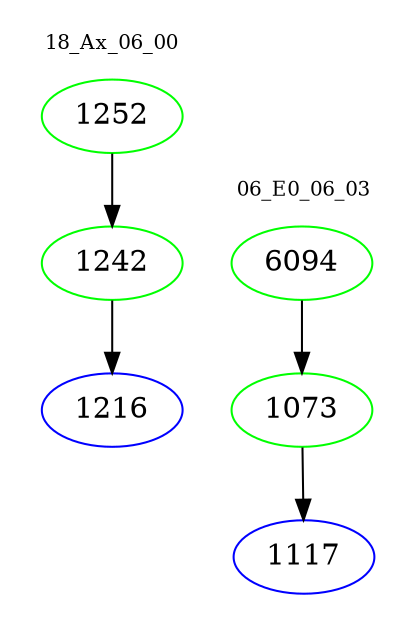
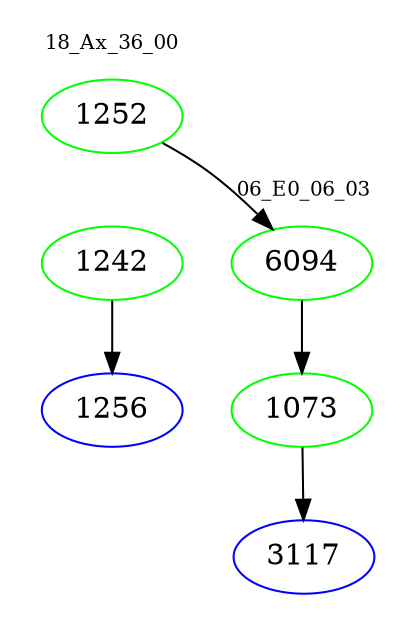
(112, 44) -> (112, 44)
(112, 180) -> (229, 188)
(112, 410) -> (112, 410)
(304, 557) -> (304, 557)
